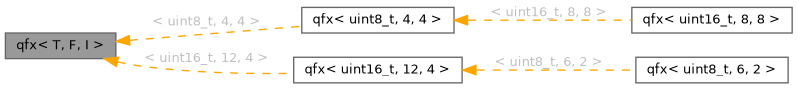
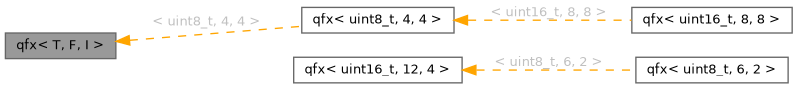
(205, 72) -> none
